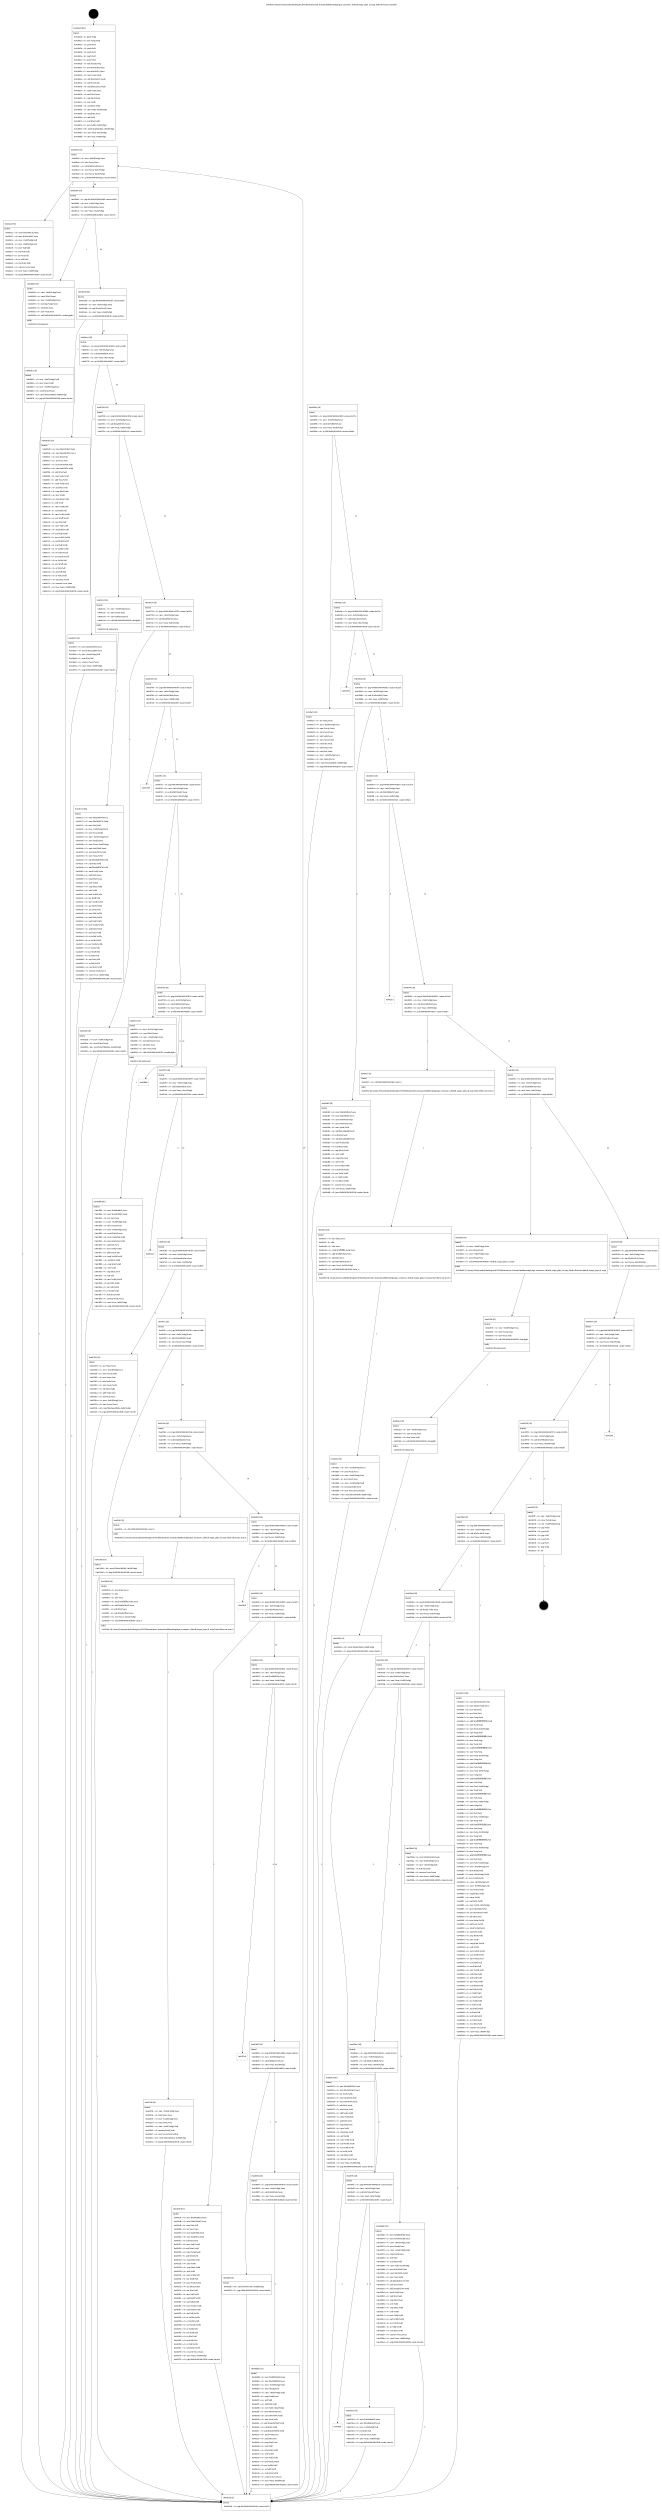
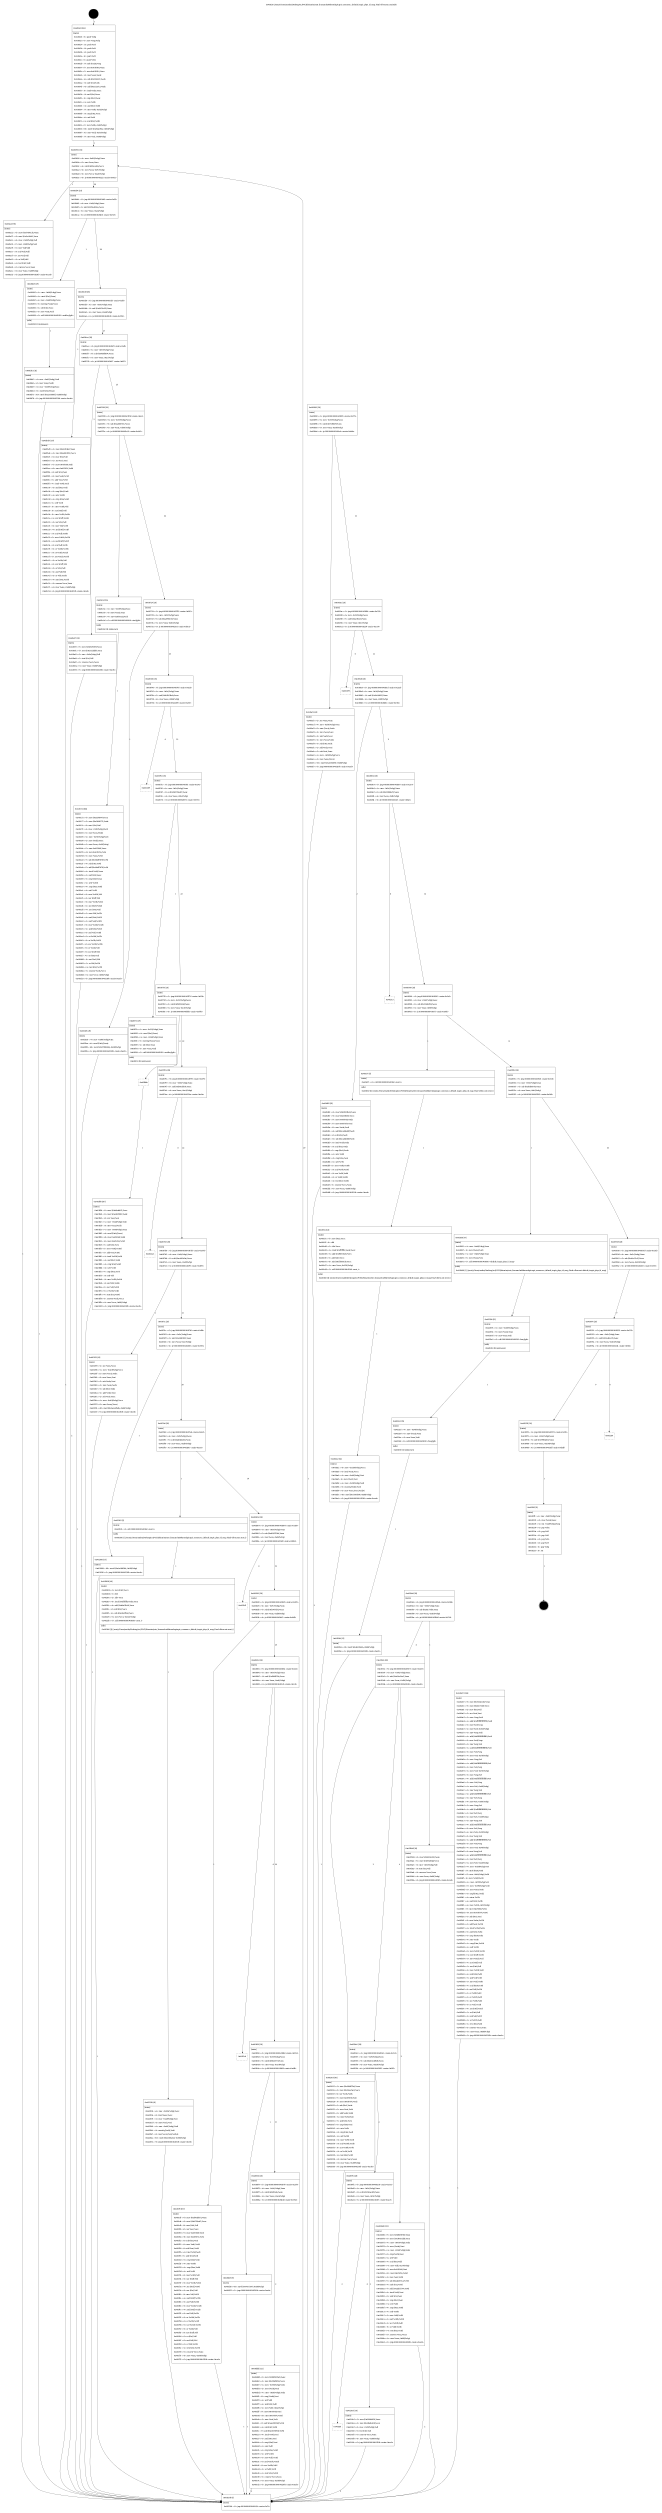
(127, 1131) -> (138, 1142)
(480, 1529) -> none
none -> (429, 2265)
